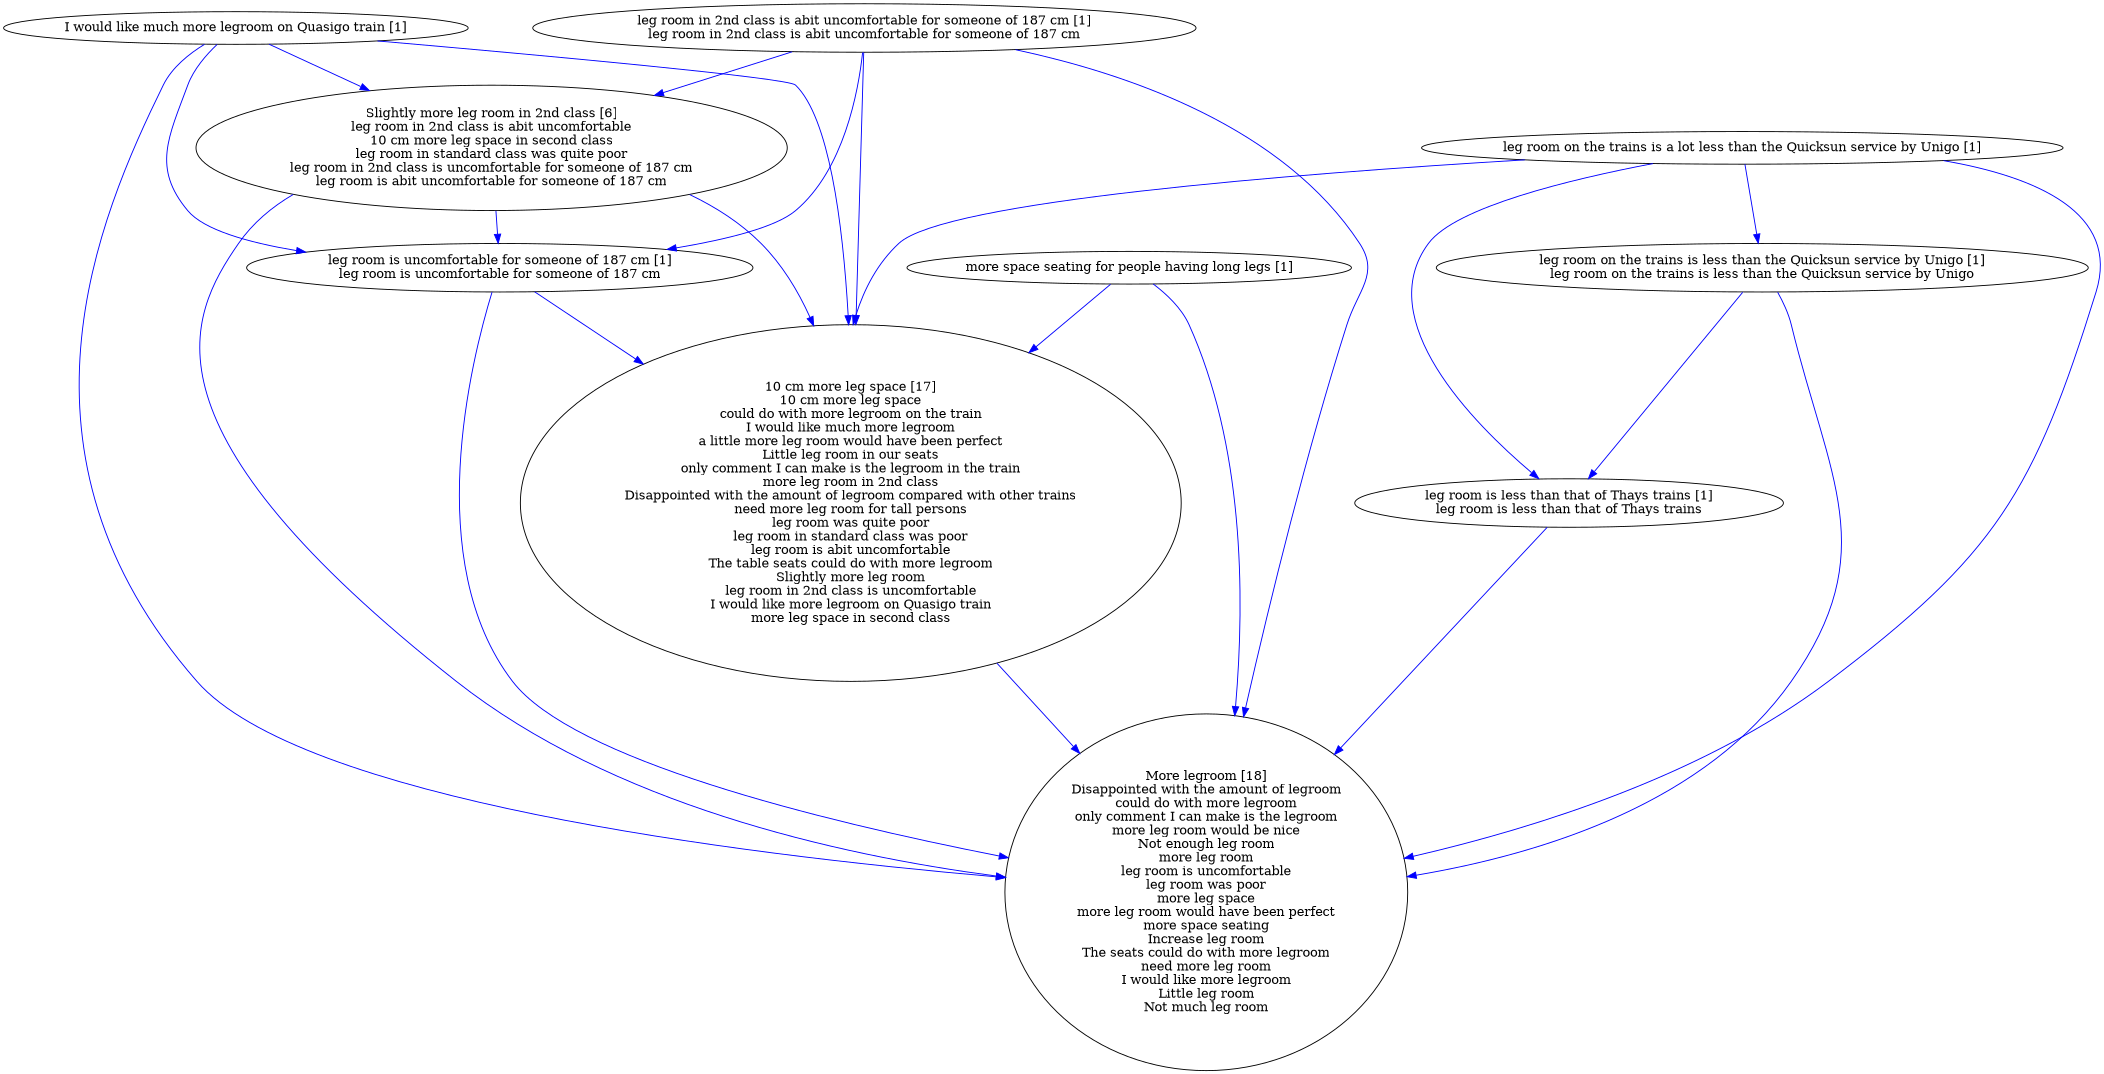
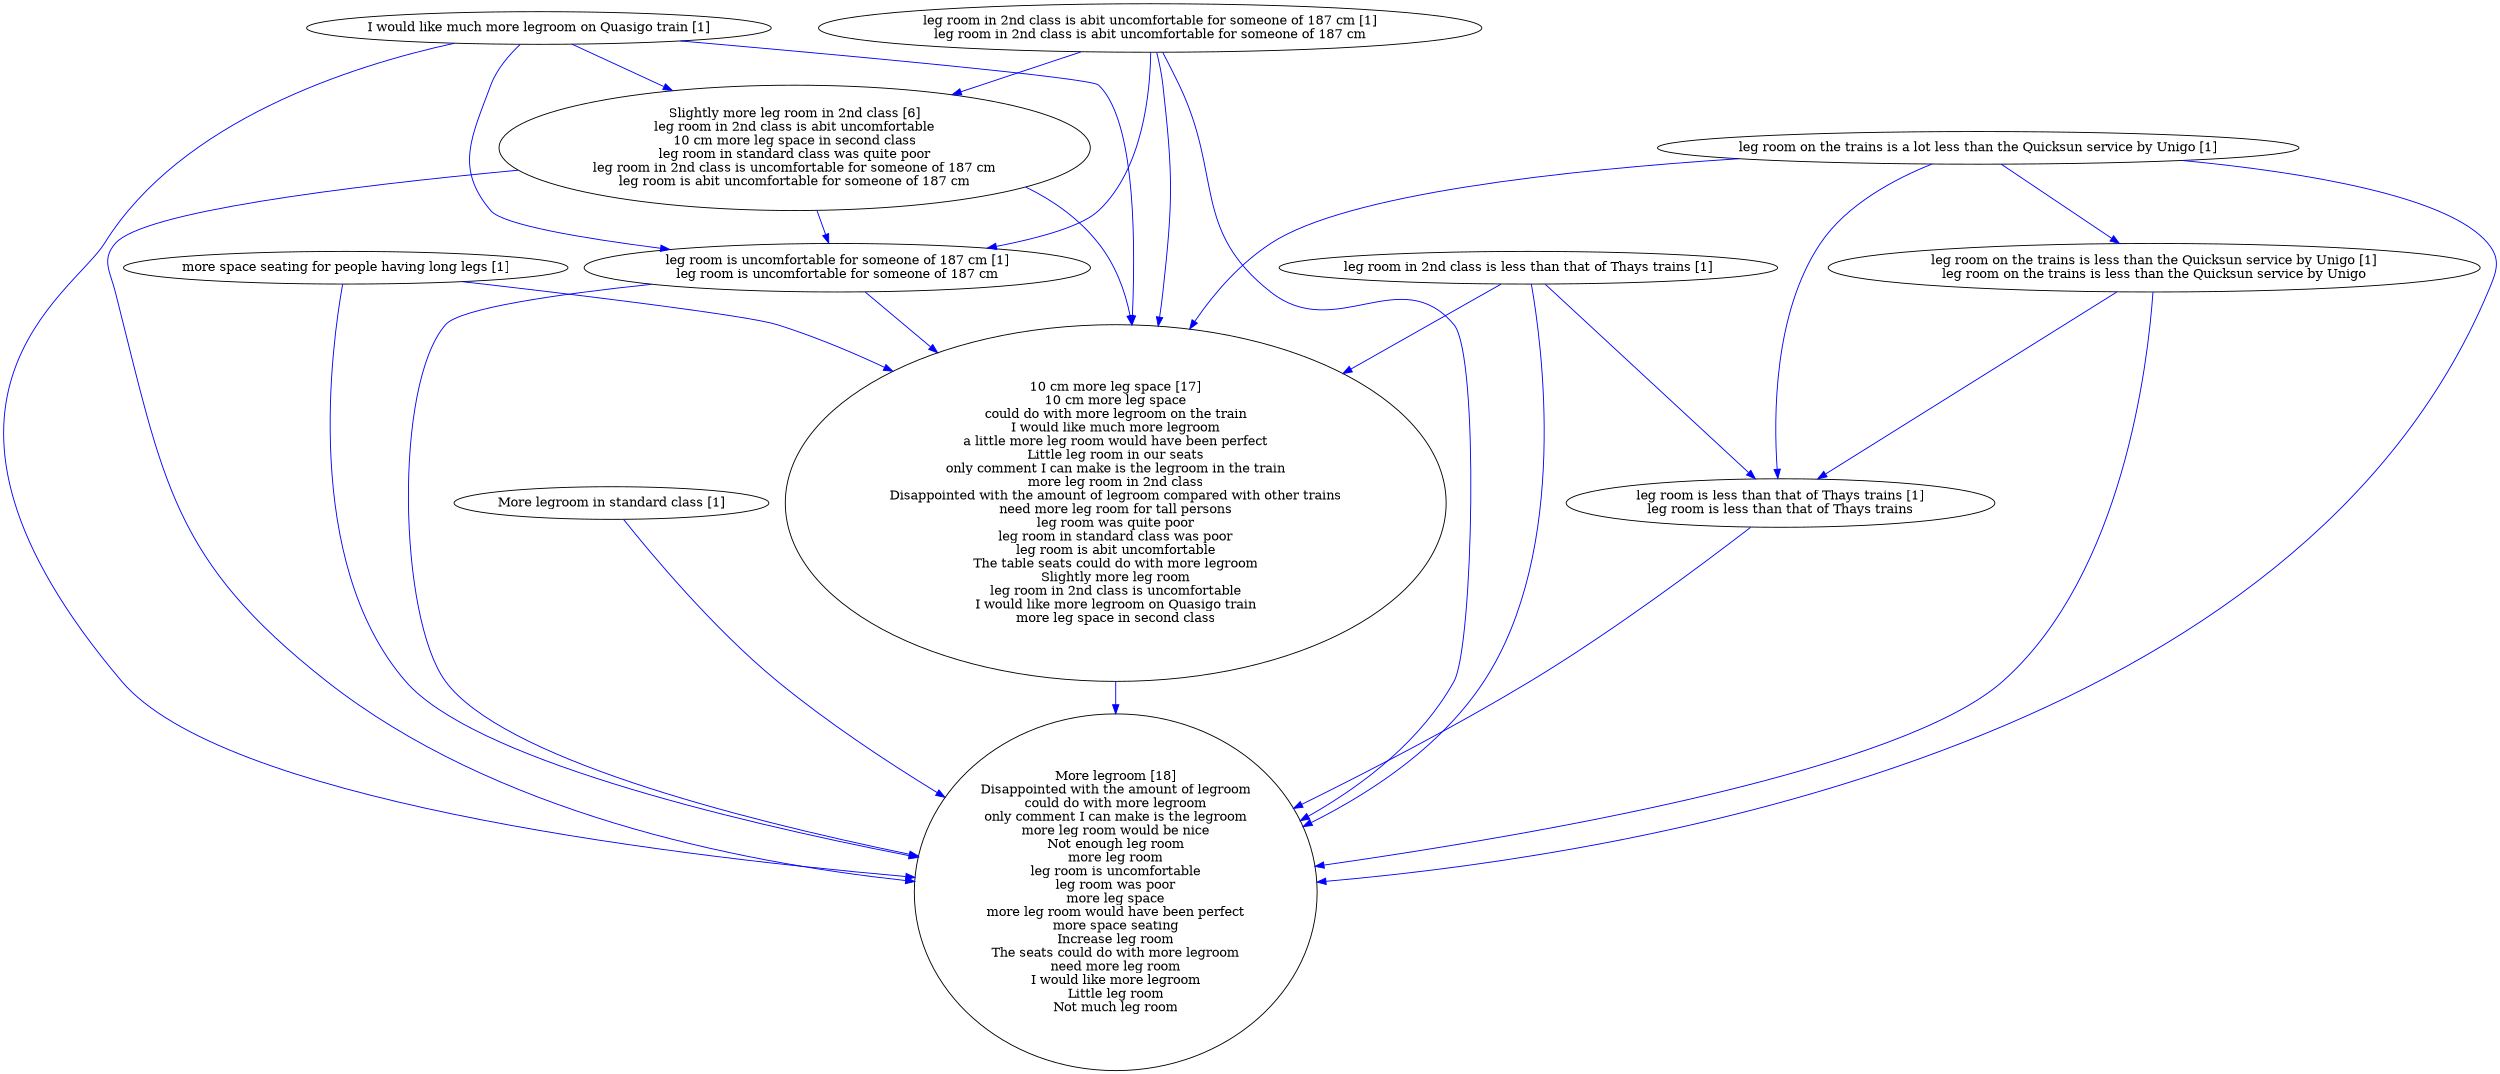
none -> (1528, 268)
none -> (611, 503)
